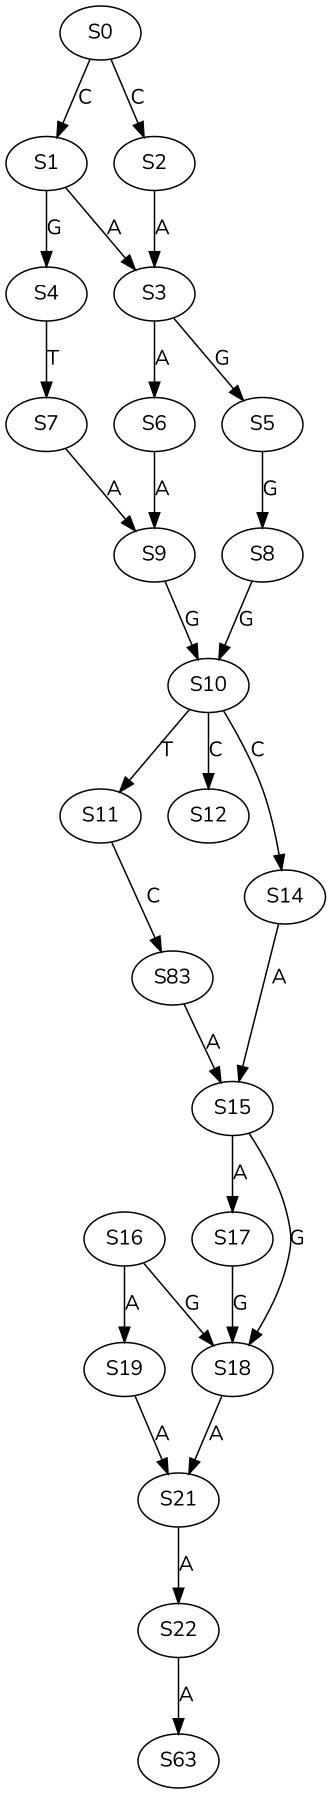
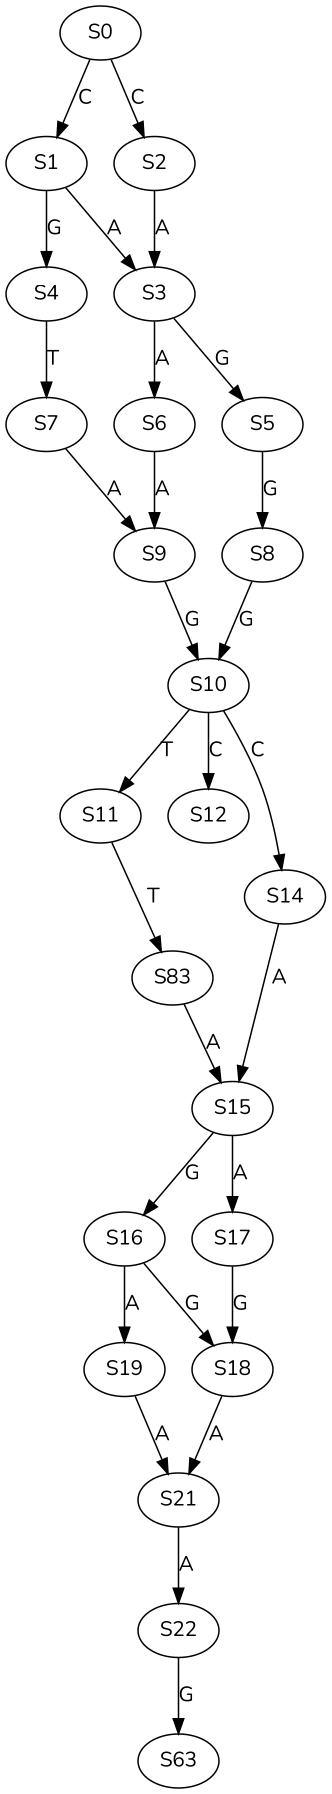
(154, 897) -> (154, 897)
(290, 1232) -> (183, 1168)
(187, 1696) -> (187, 1696)
